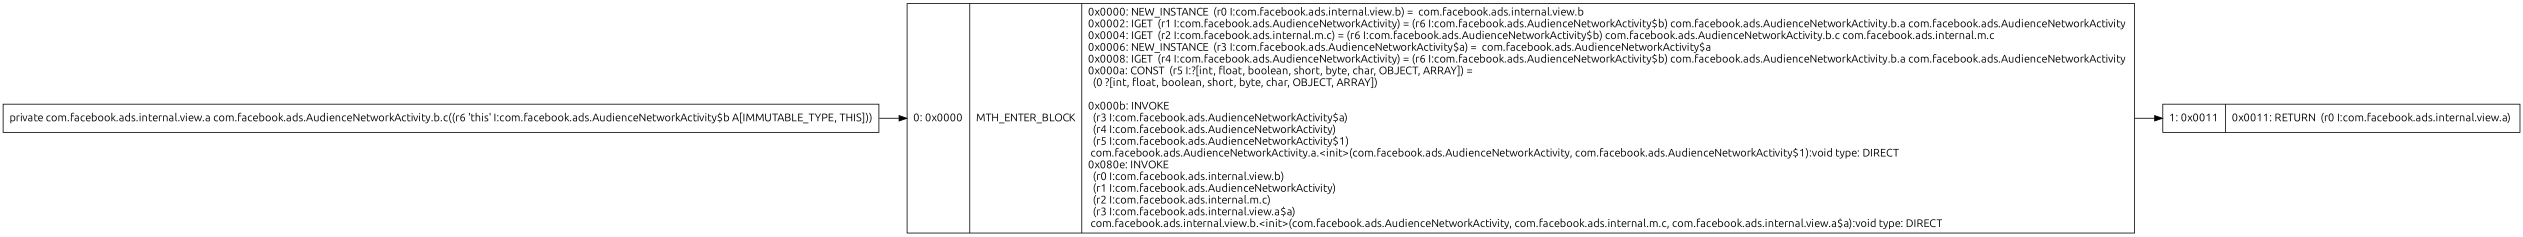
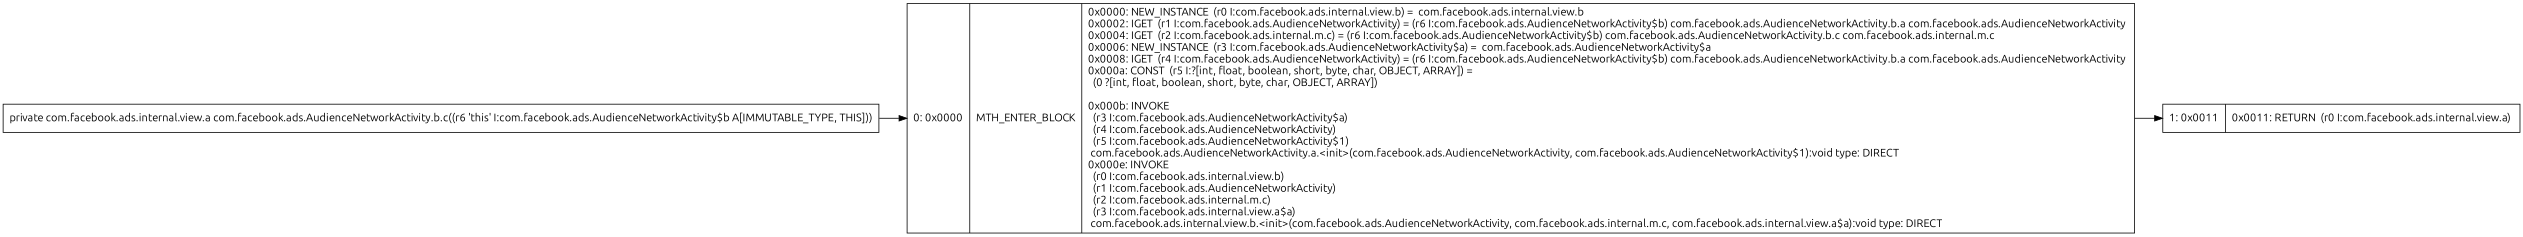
(1131, 165) -> (1131, 165)
